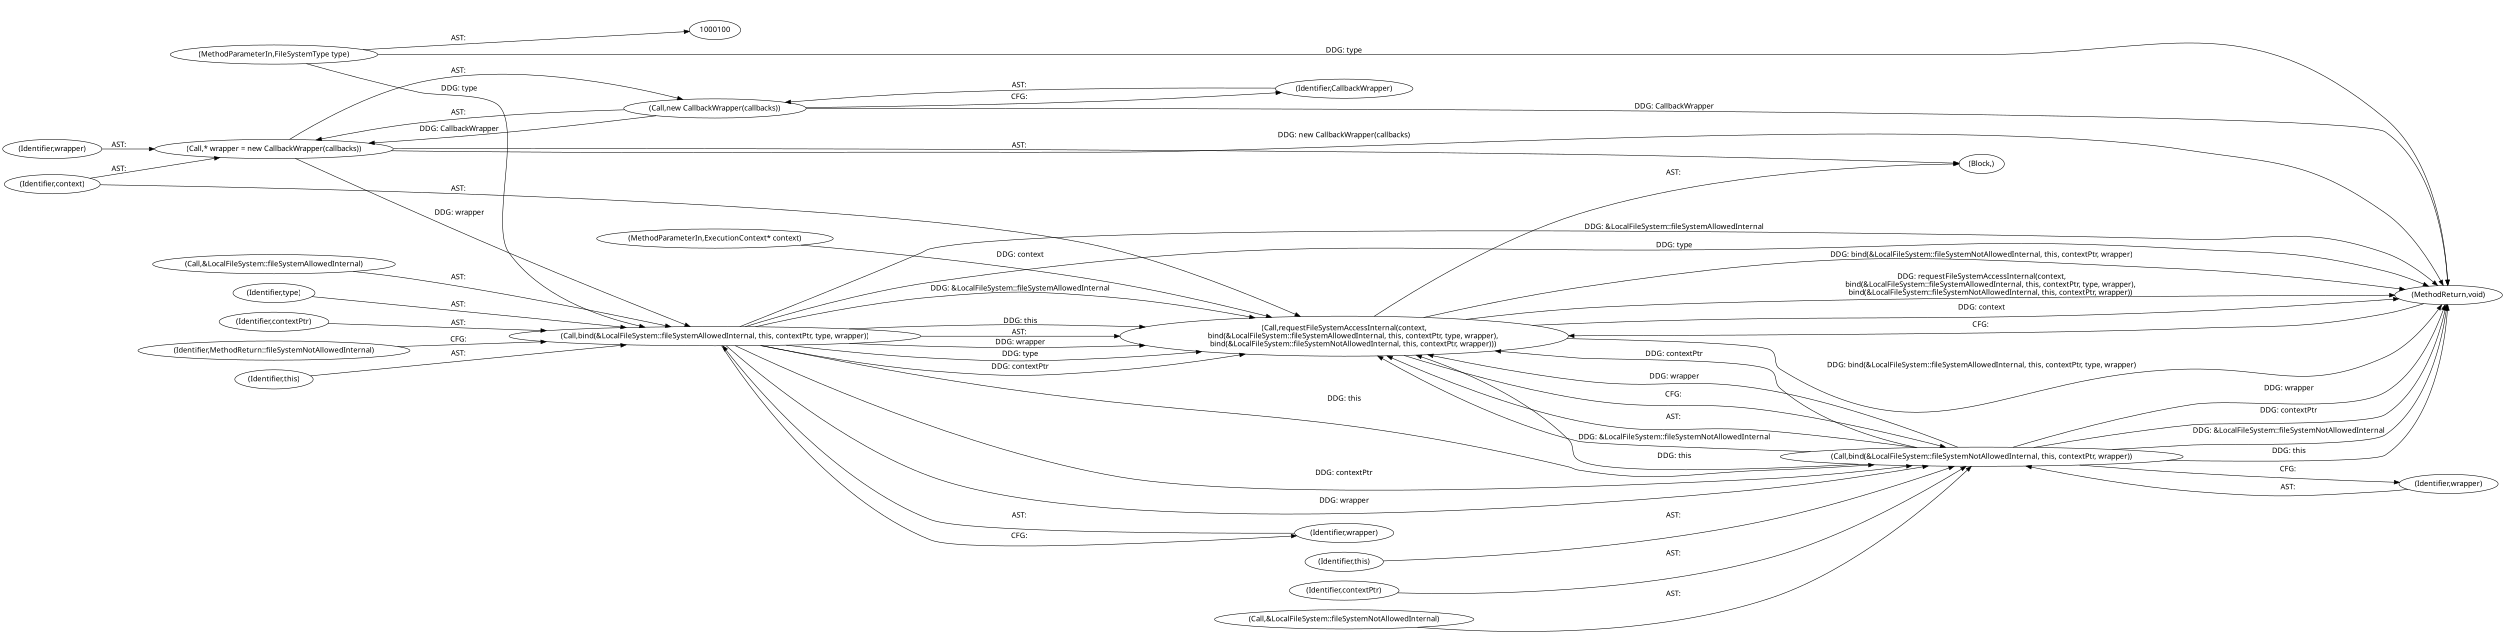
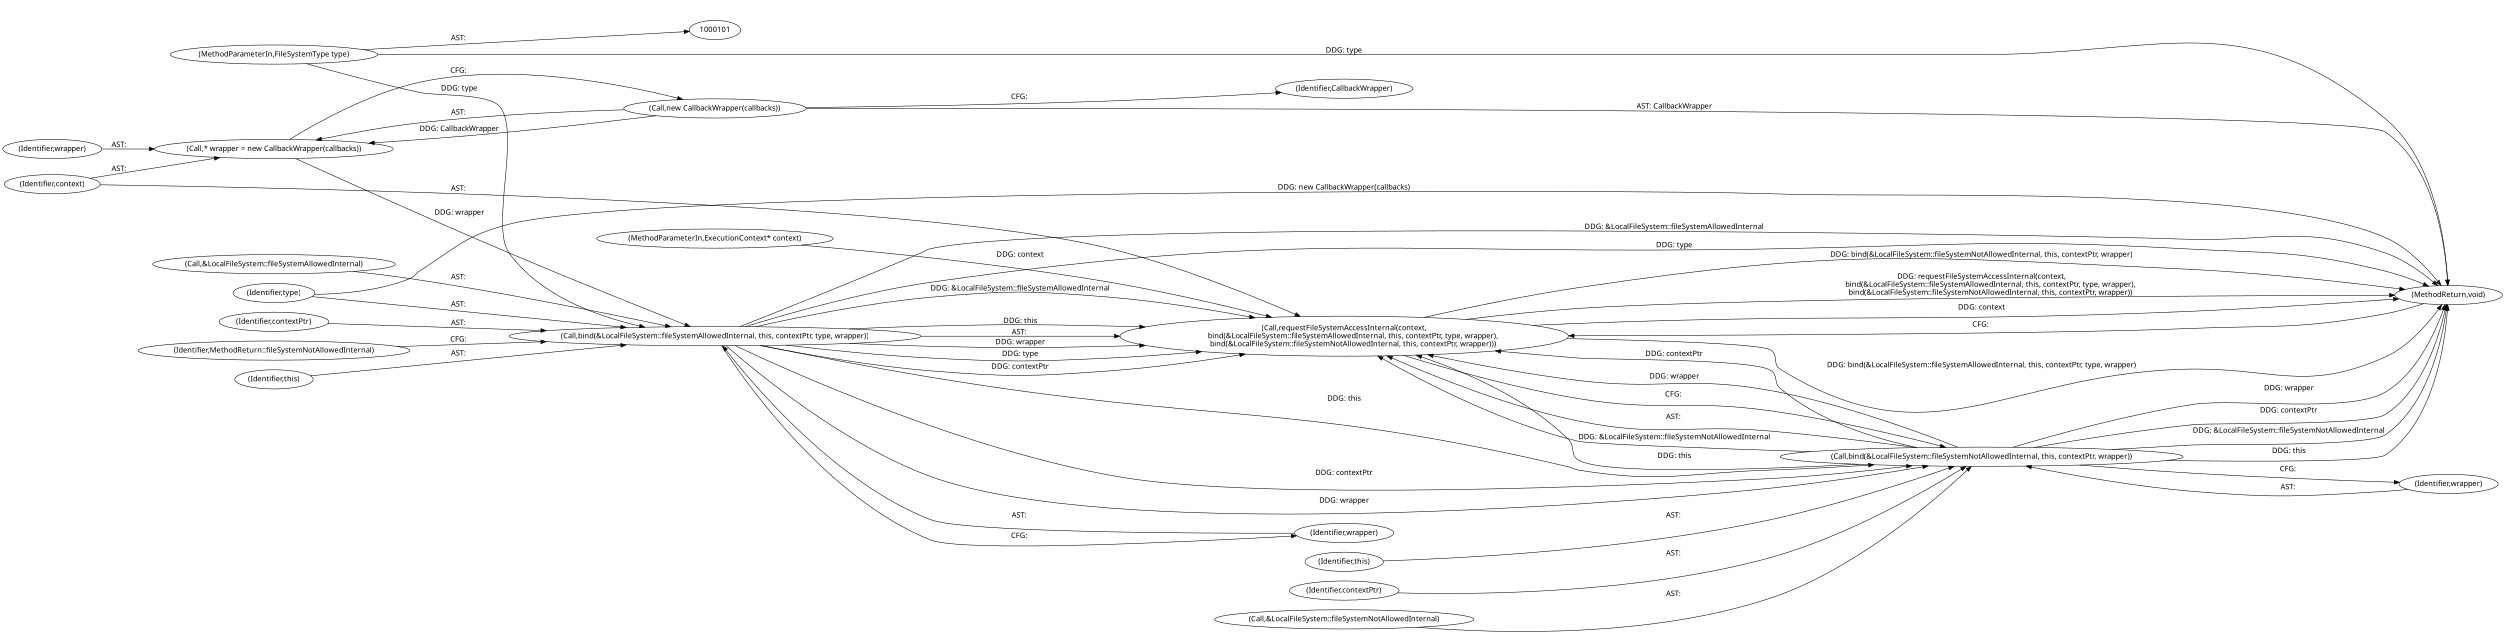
(715, 30) -> (715, 30)
(459, 71) -> (459, 71)
(1033, 90) -> none
(1674, 107) -> (1674, 107)
(1439, 143) -> (1377, 192)
(1982, 164) -> none
